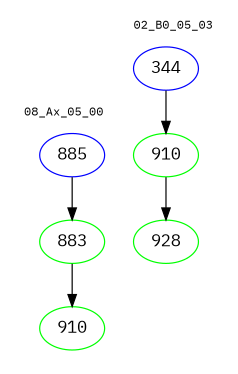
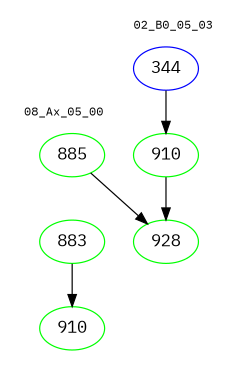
(72, 155) -> (72, 155)
(72, 193) -> (106, 187)
